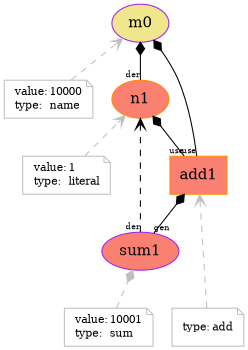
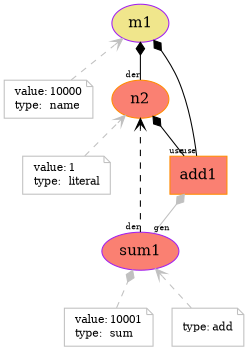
(140, 23) -> (140, 23)
(140, 99) -> (140, 99)
(165, 219) -> (165, 219)
(204, 257) -> (177, 292)
